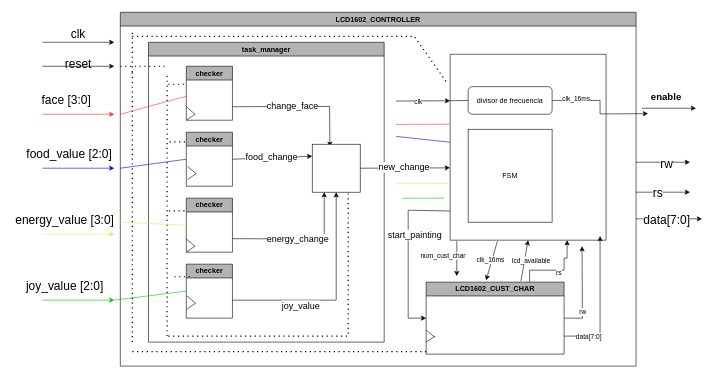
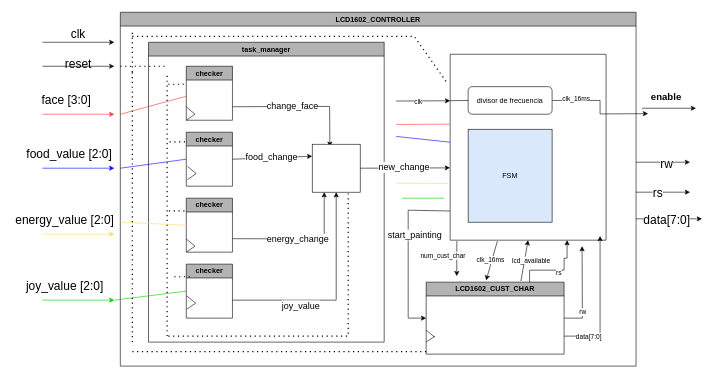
(510, 176) -> (510, 176)
(65, 219) -> (65, 219)
